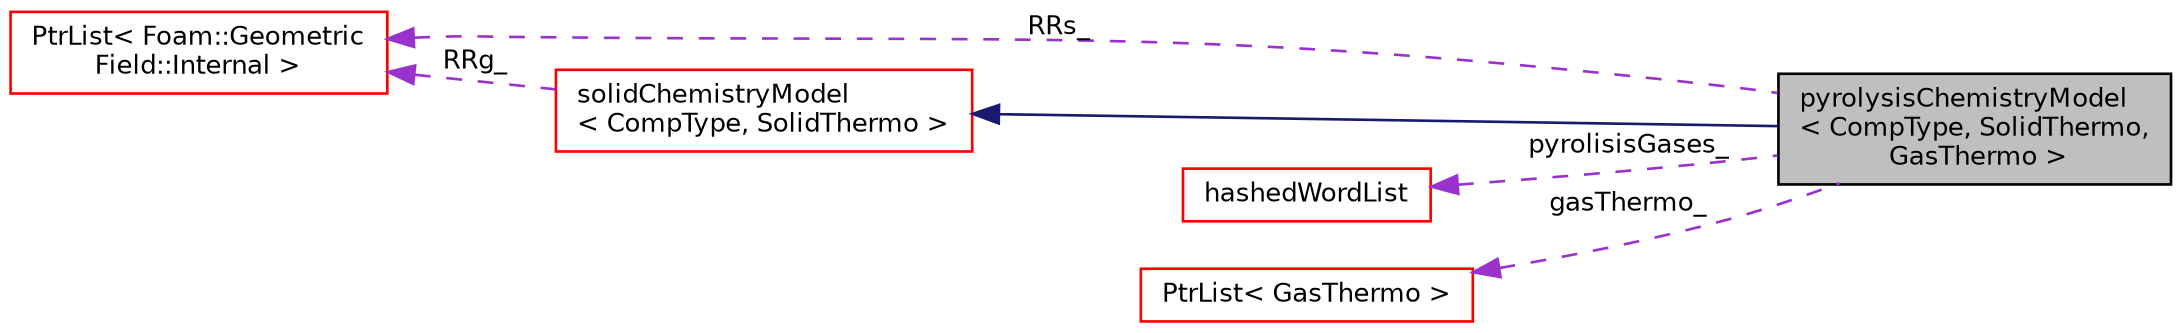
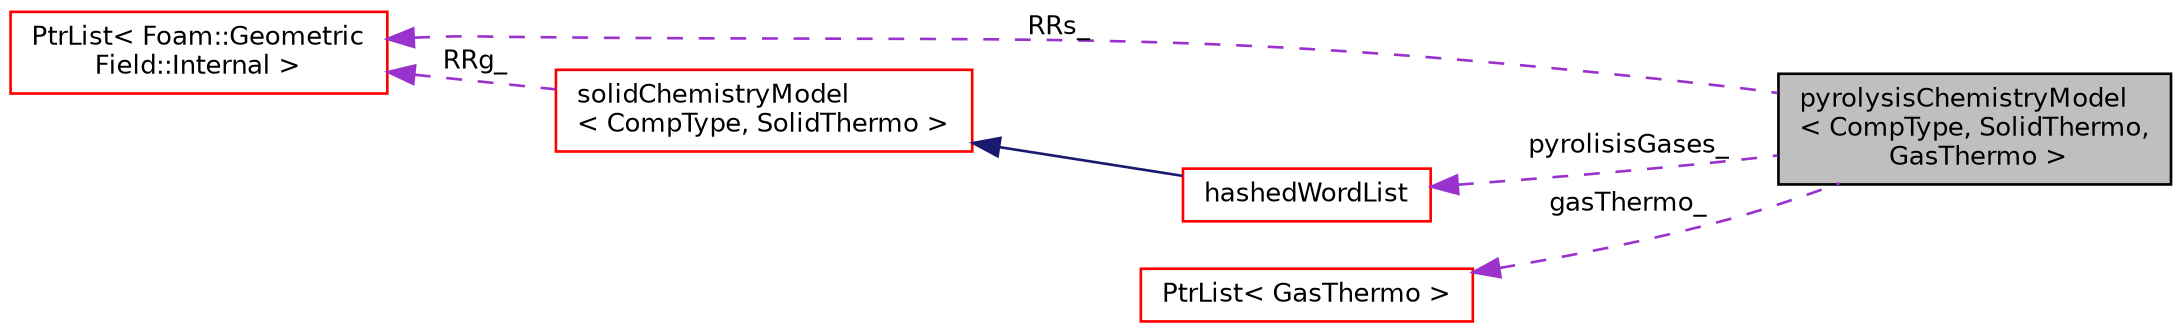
(1389, 120) -> (1091, 162)
